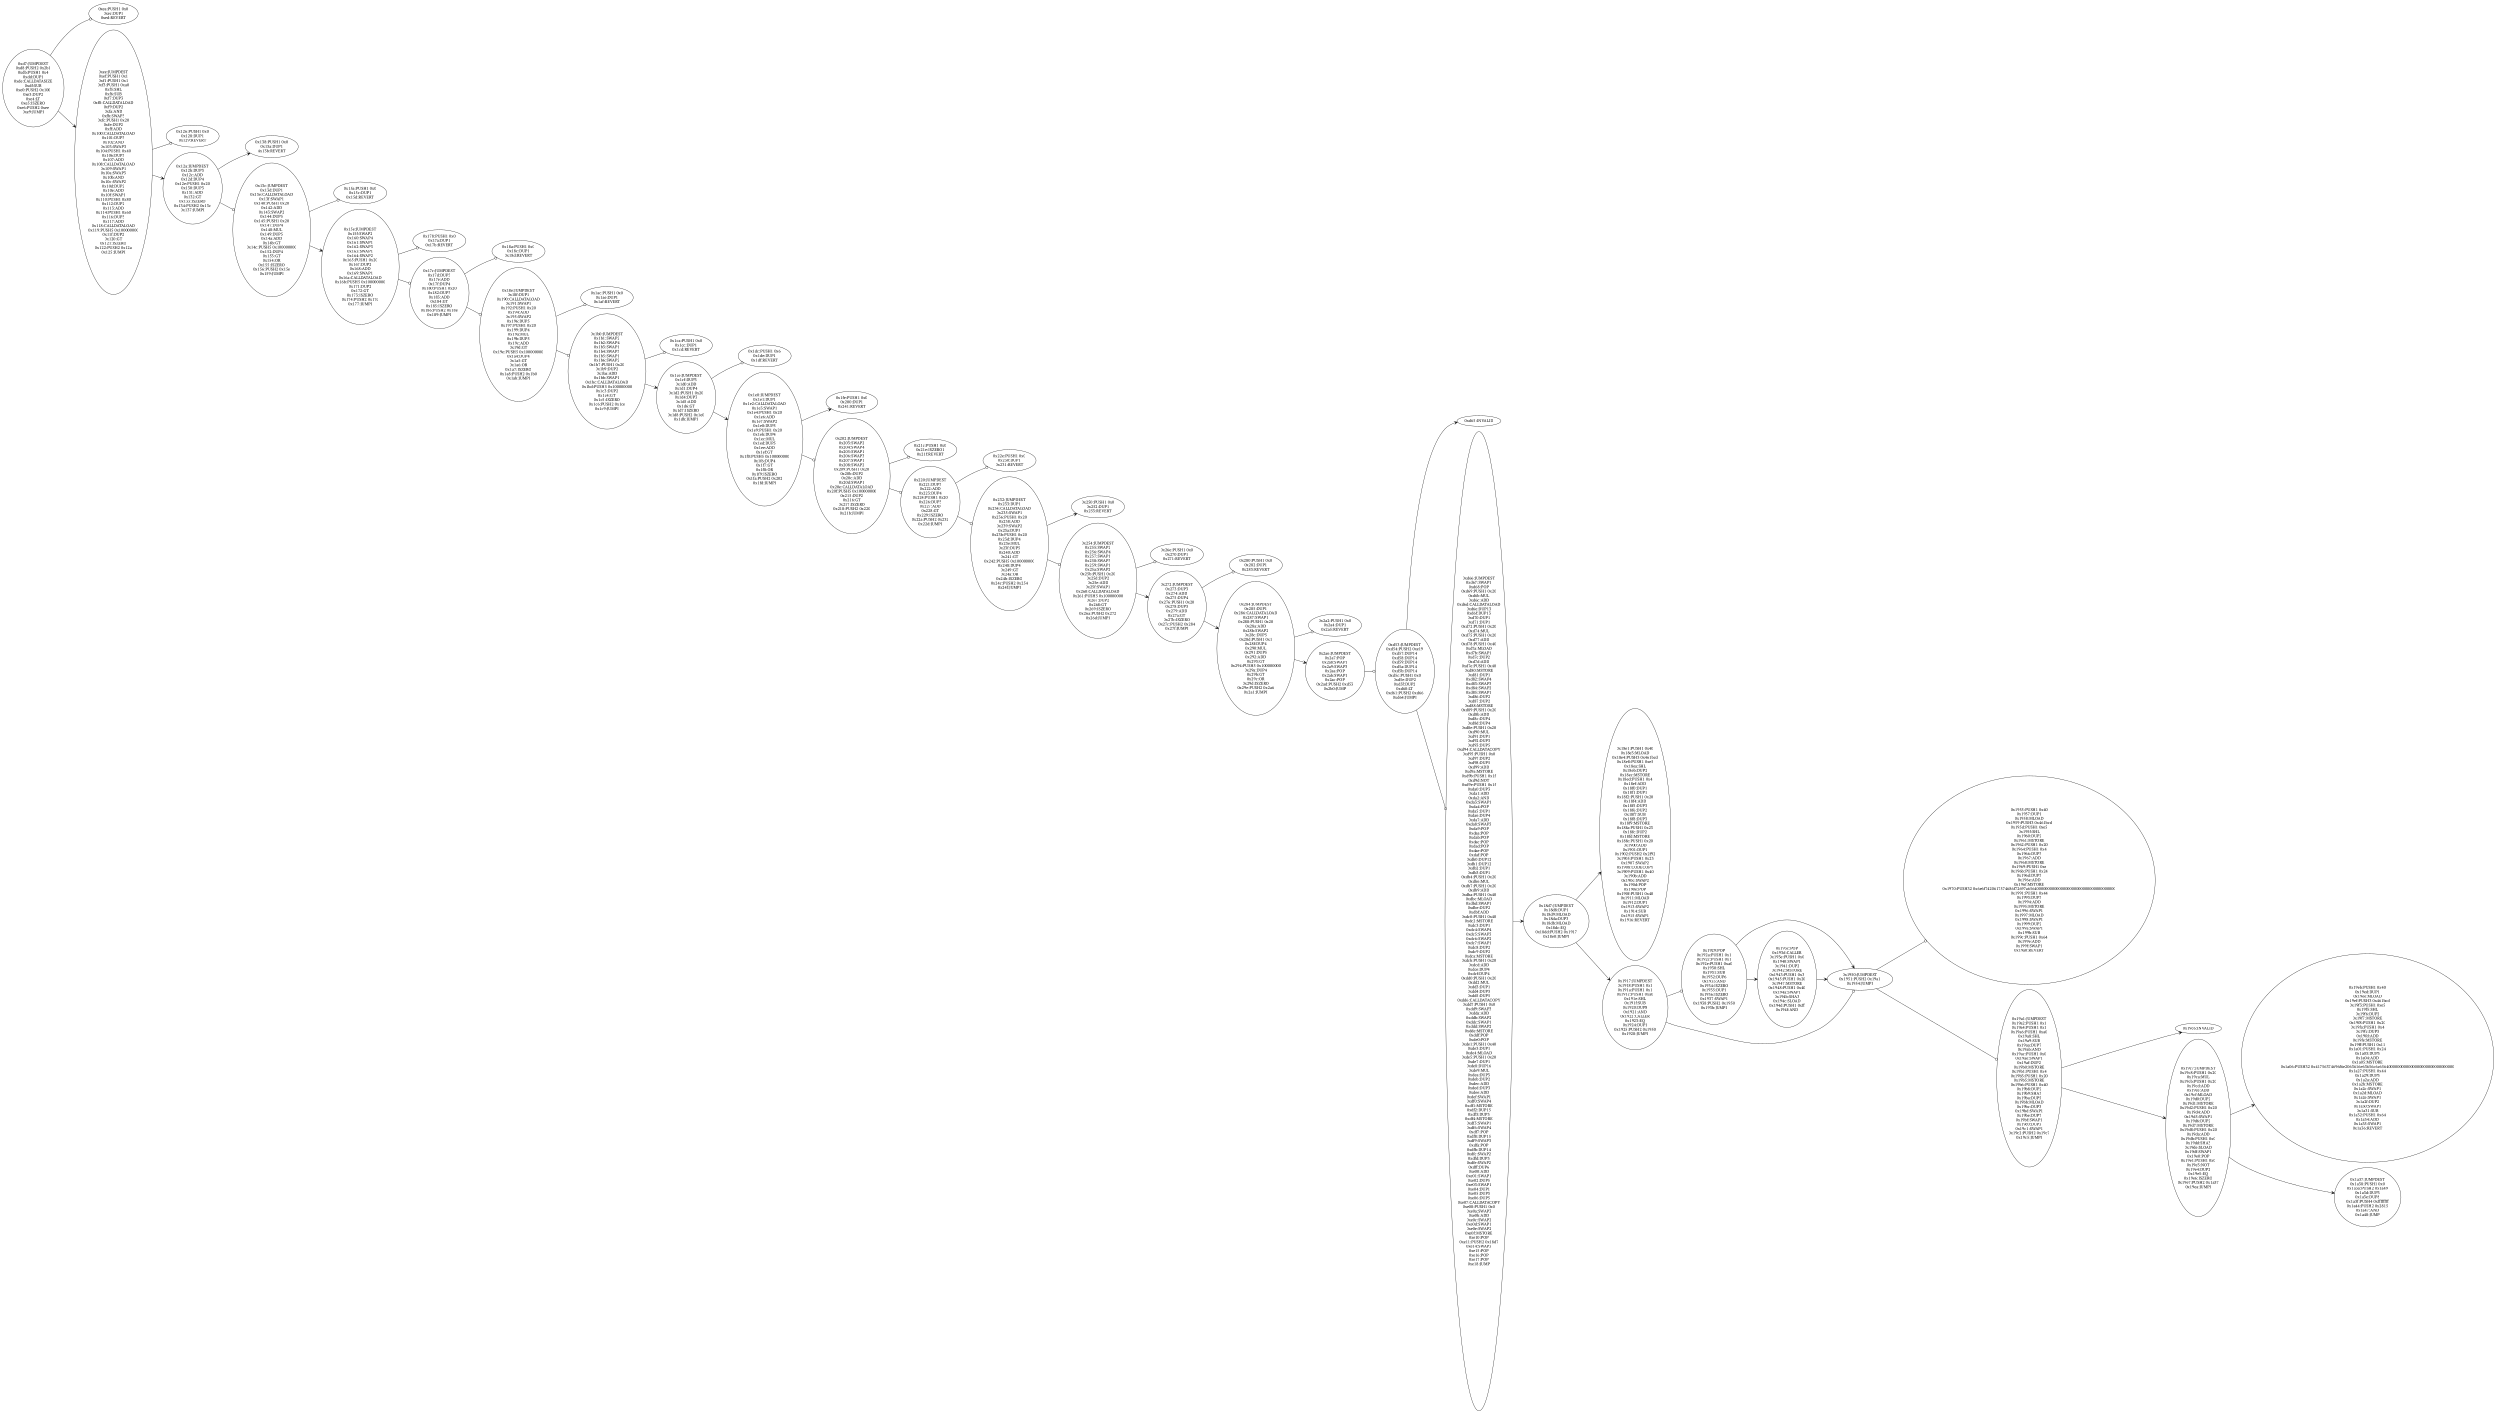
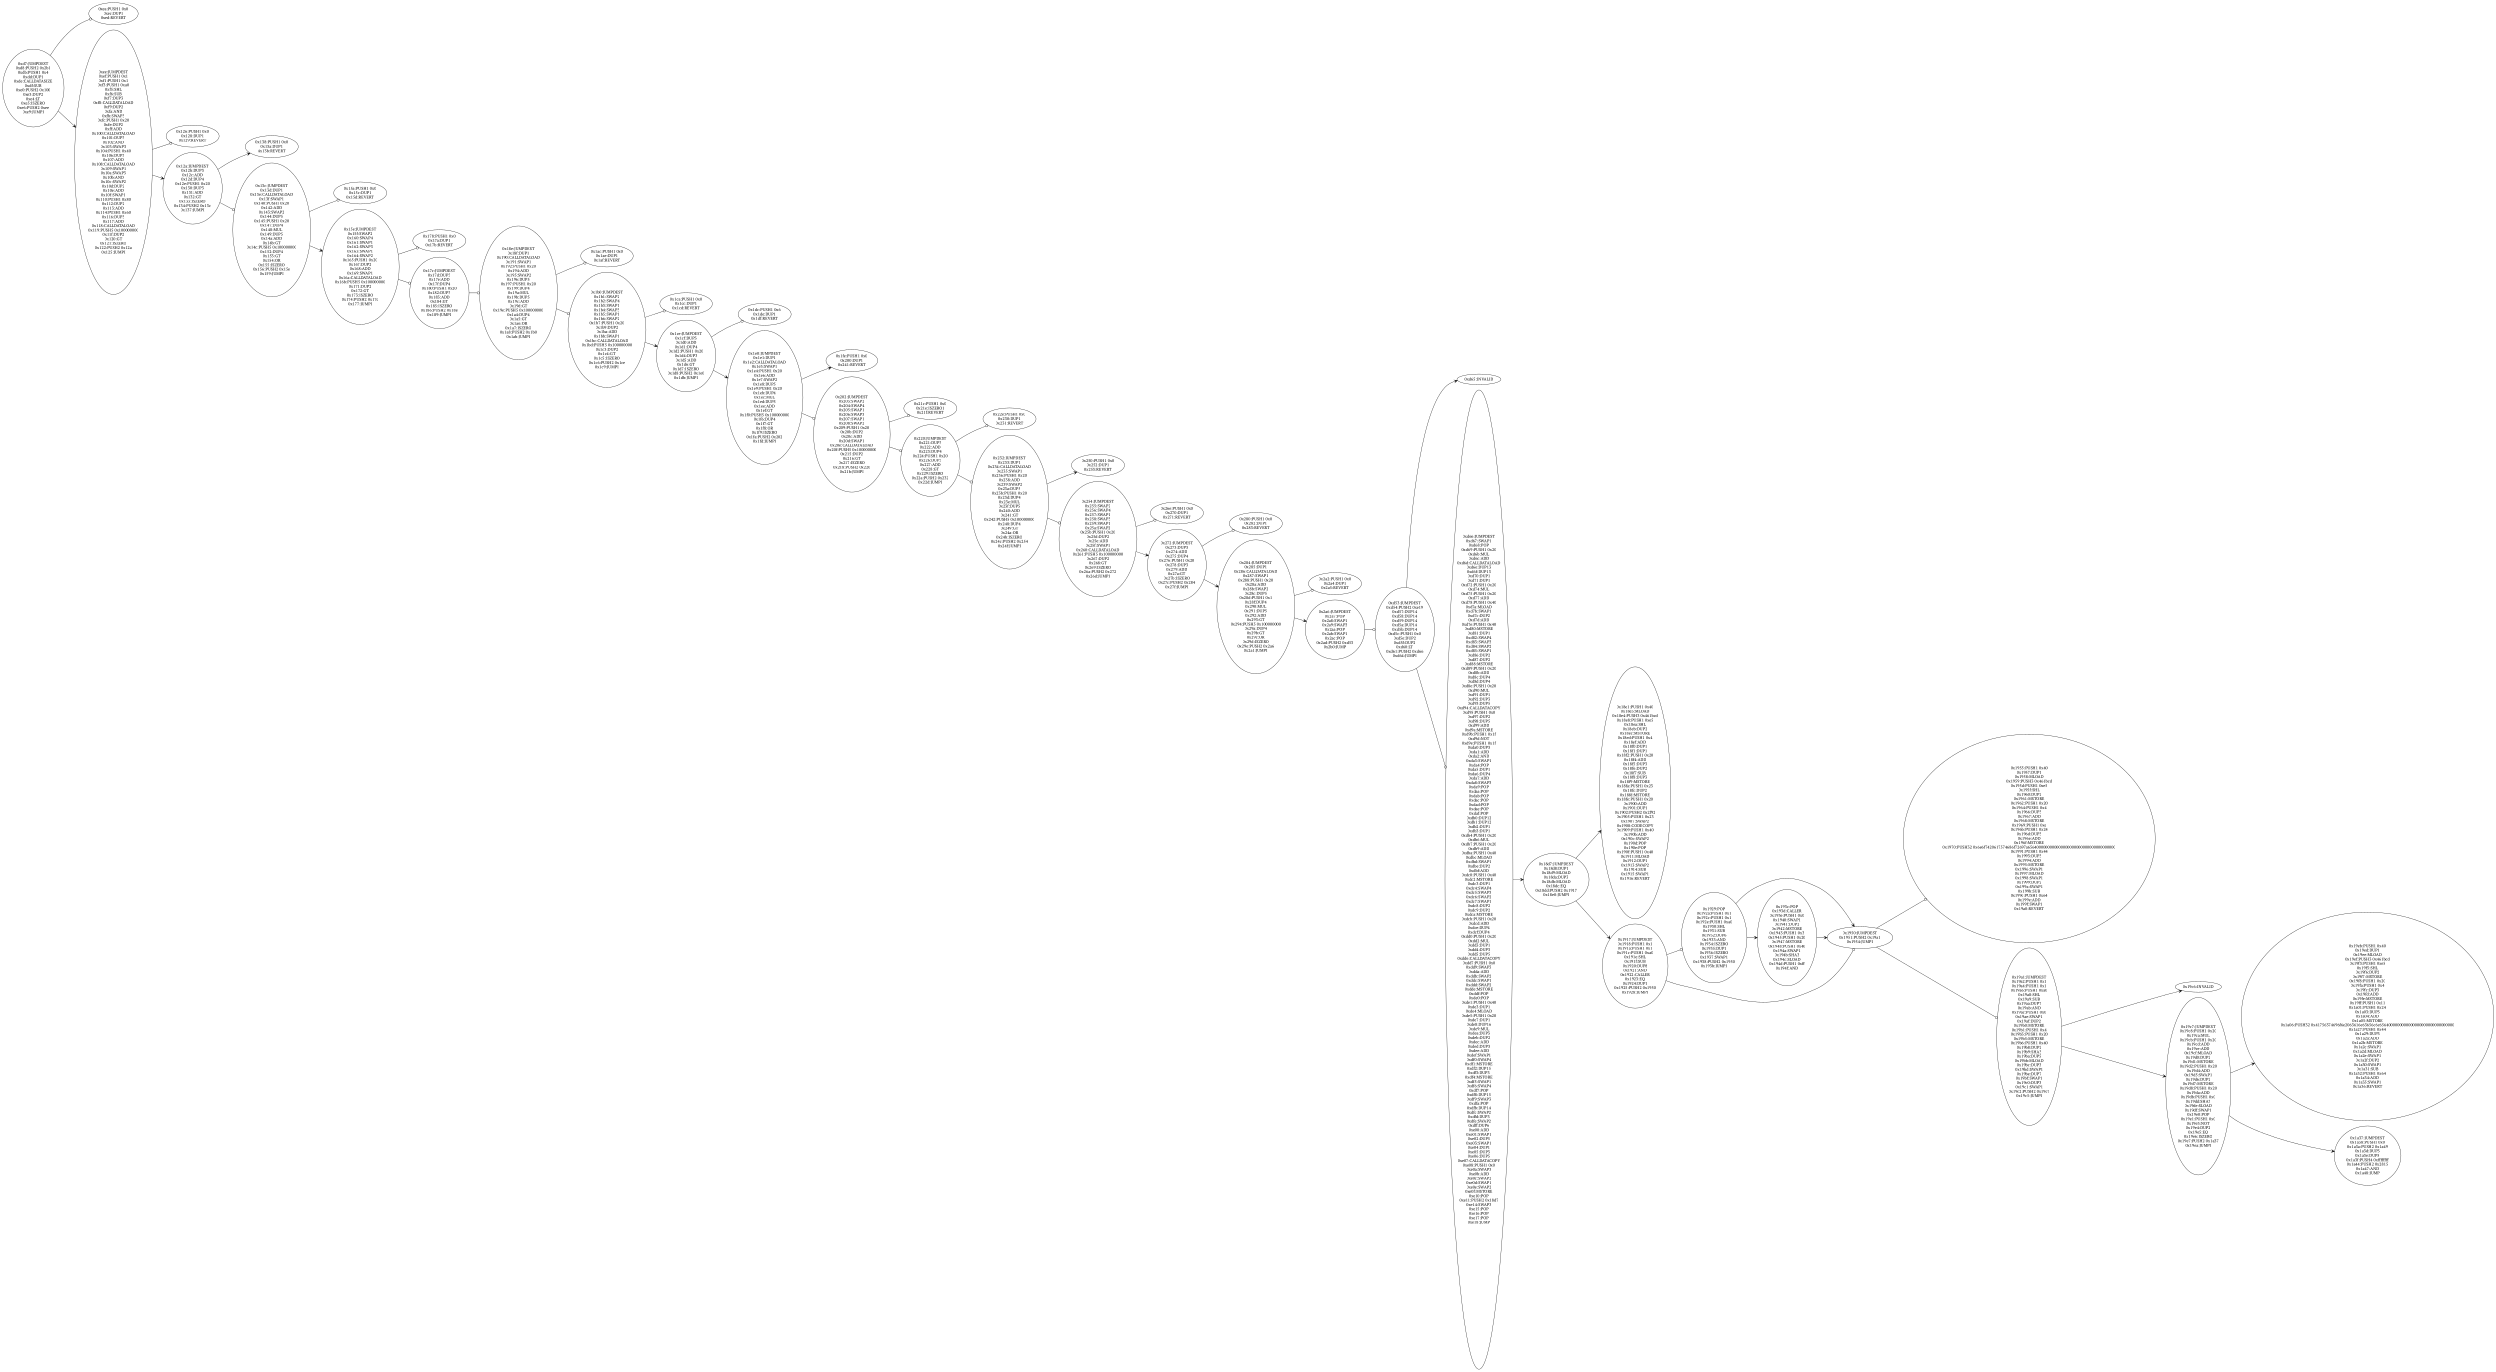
(519, 251) -> none
